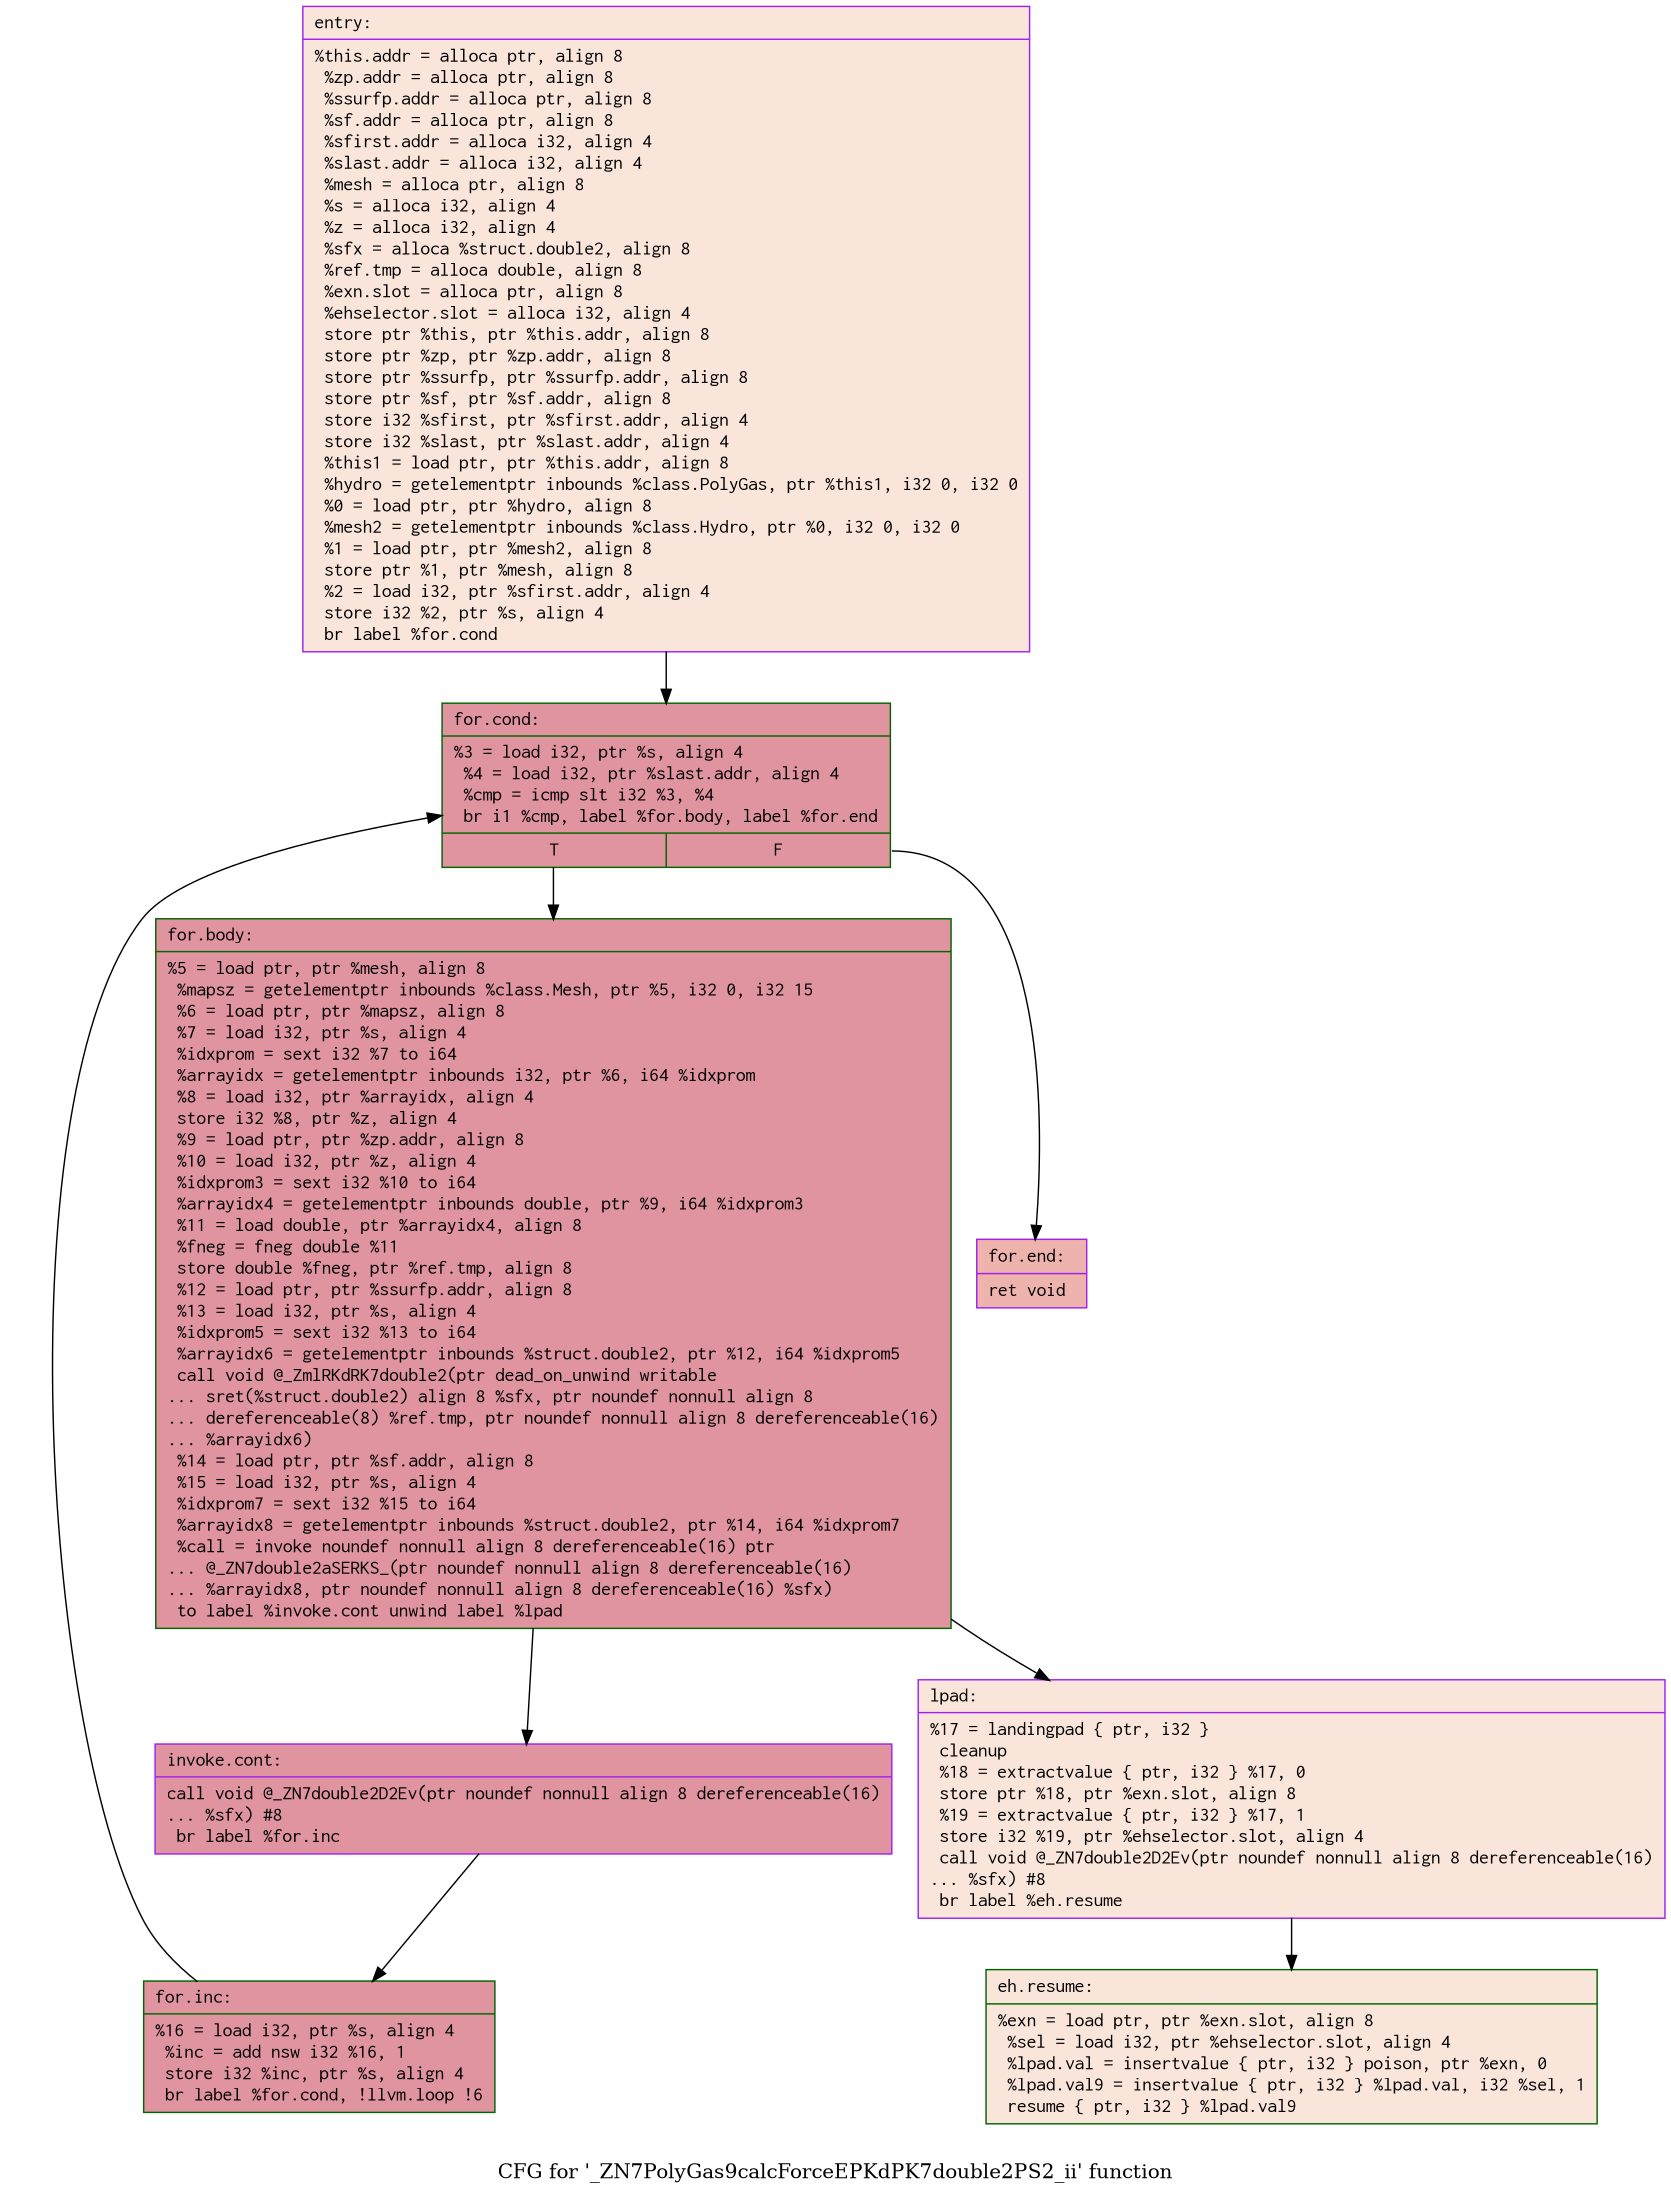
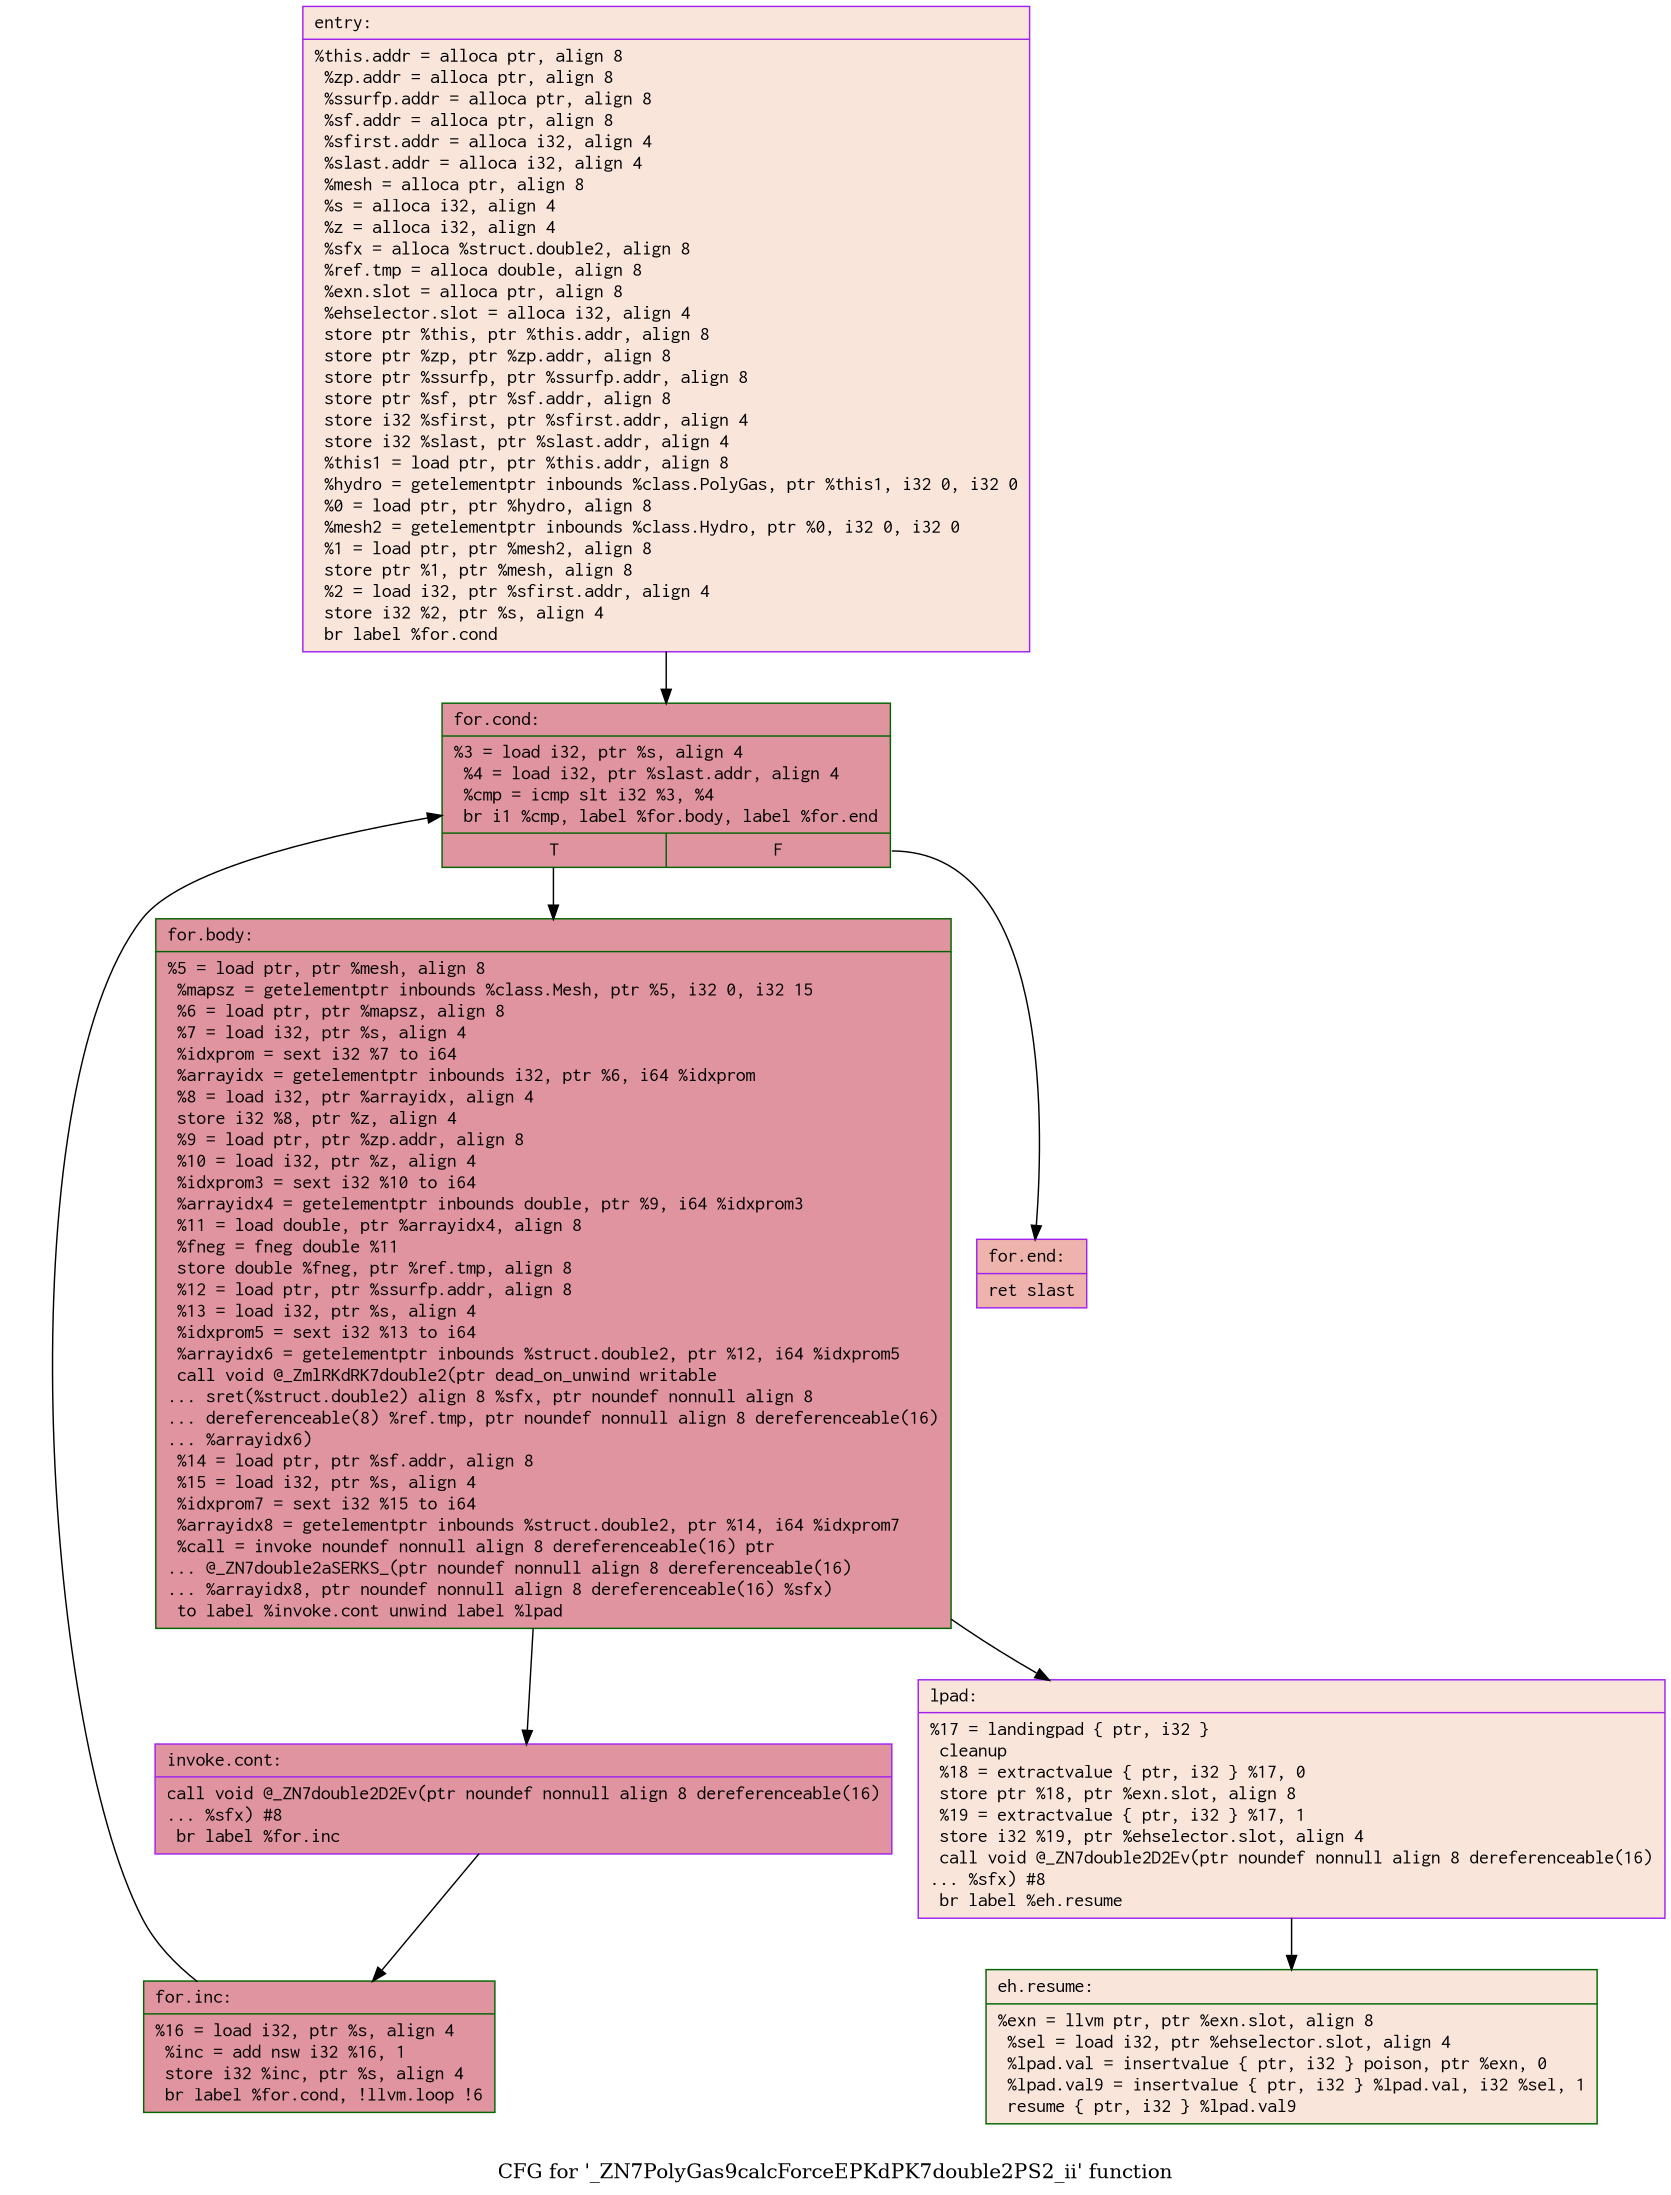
(1027, 1290) -> (1032, 1290)
(1186, 2020) -> (1186, 2020)
